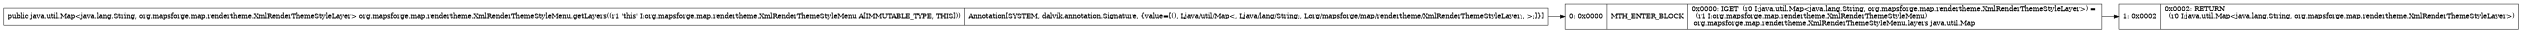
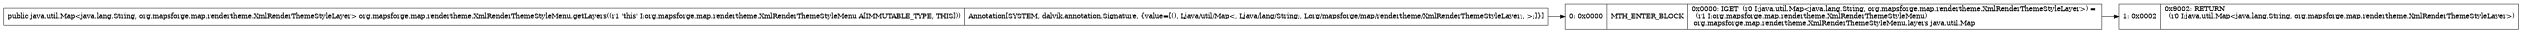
(2197, 9) -> (2197, 9)
